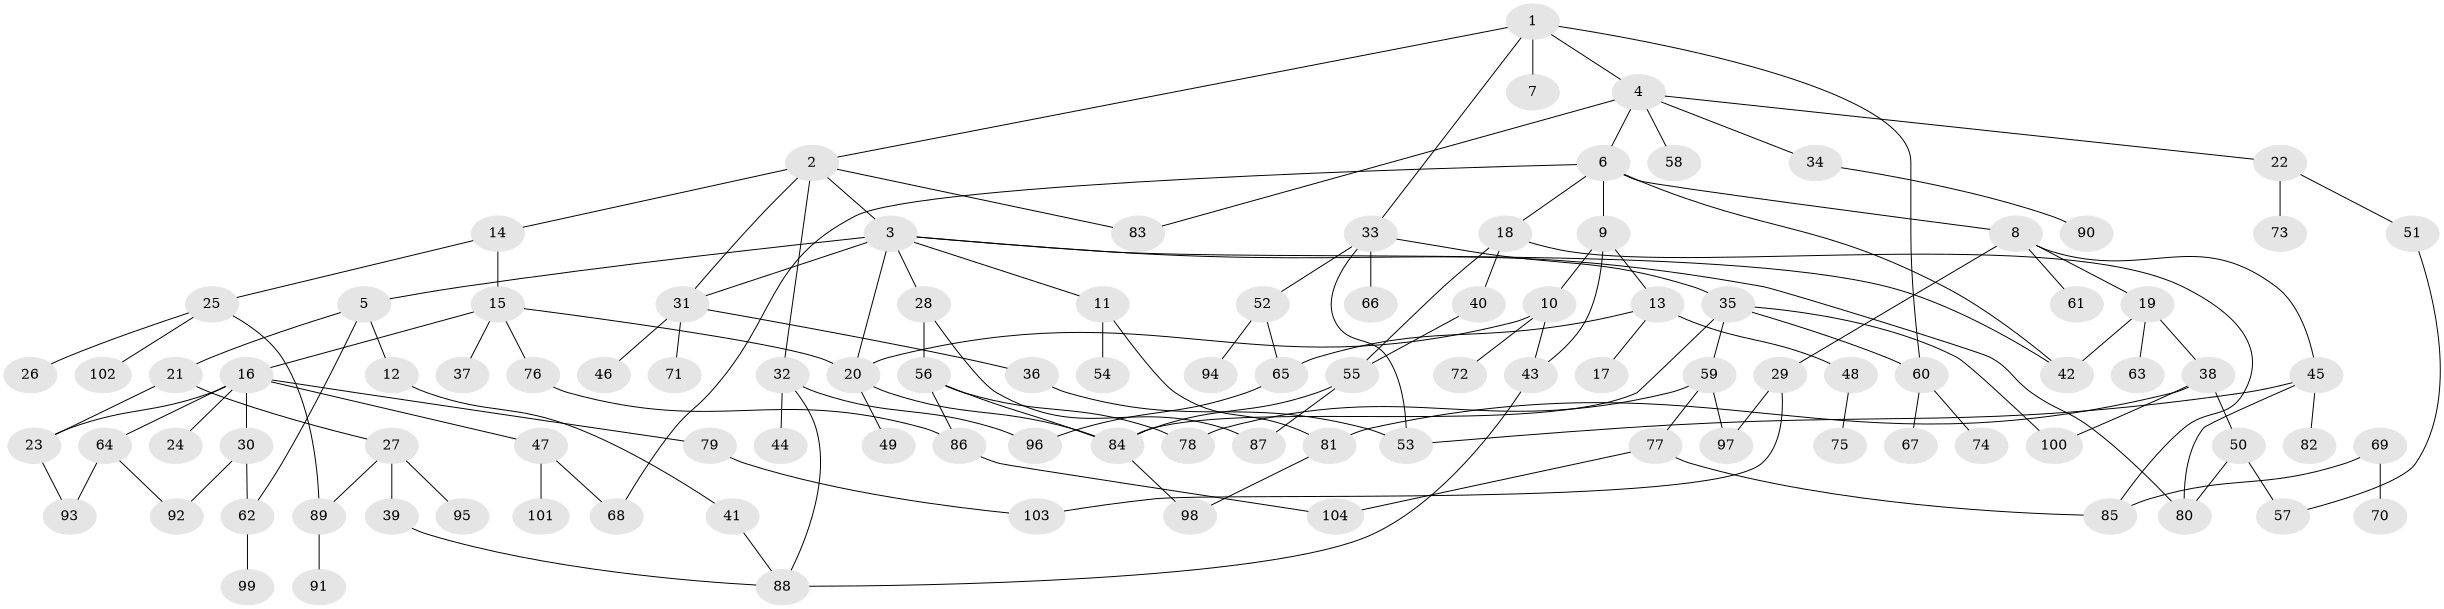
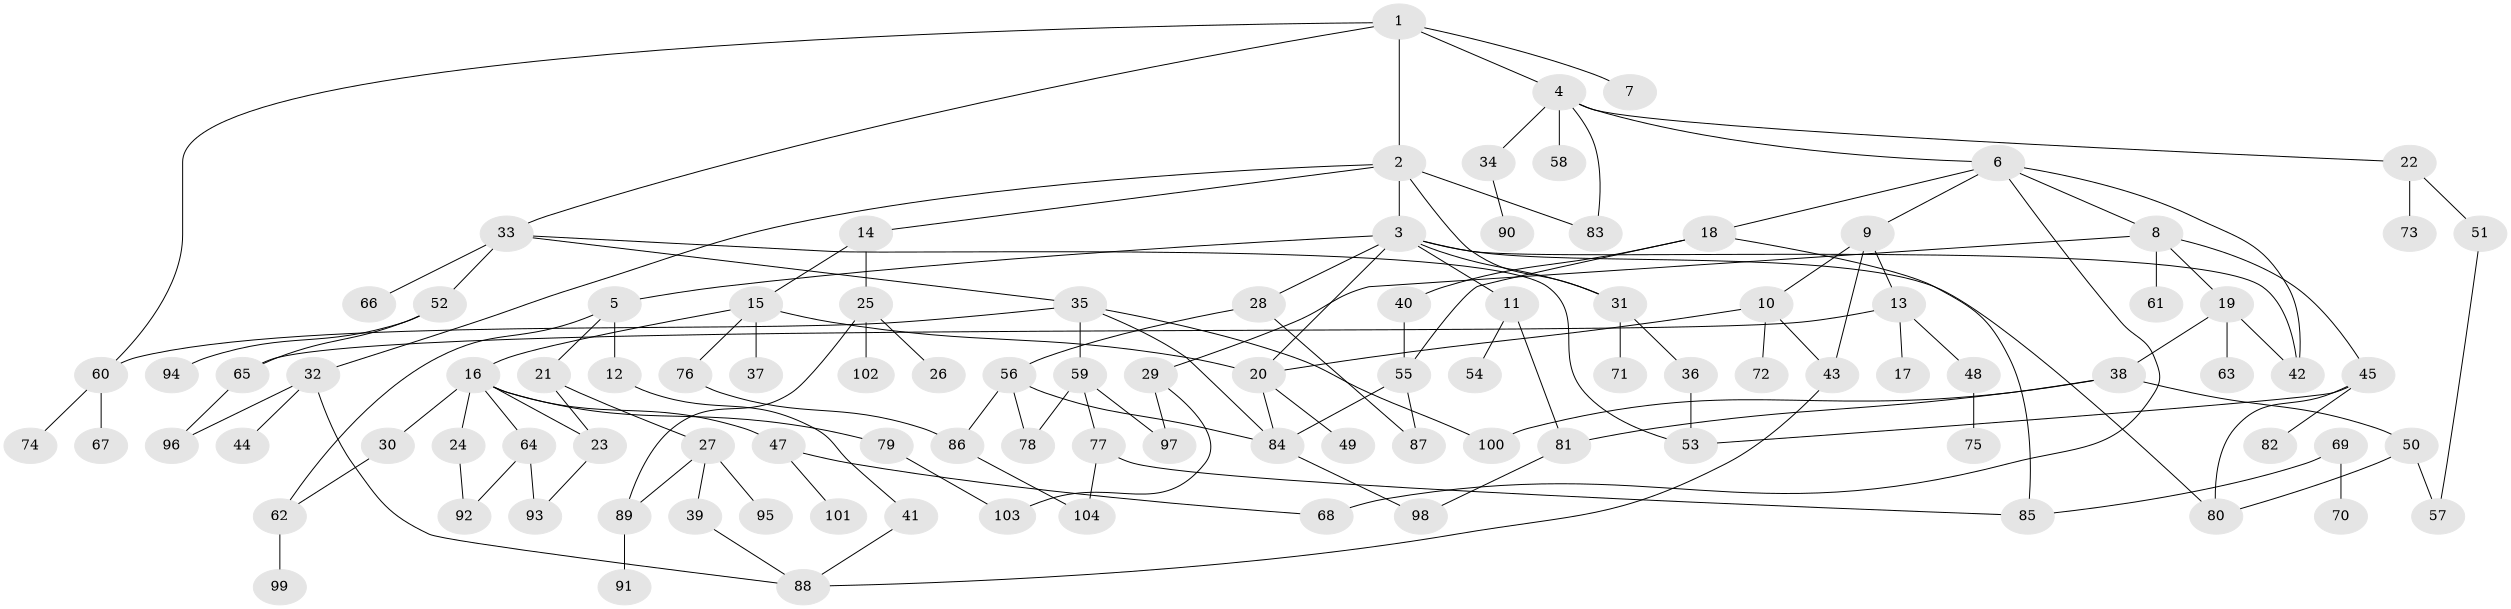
(604, 375) -> none
(212, 481) -> (462, 481)
